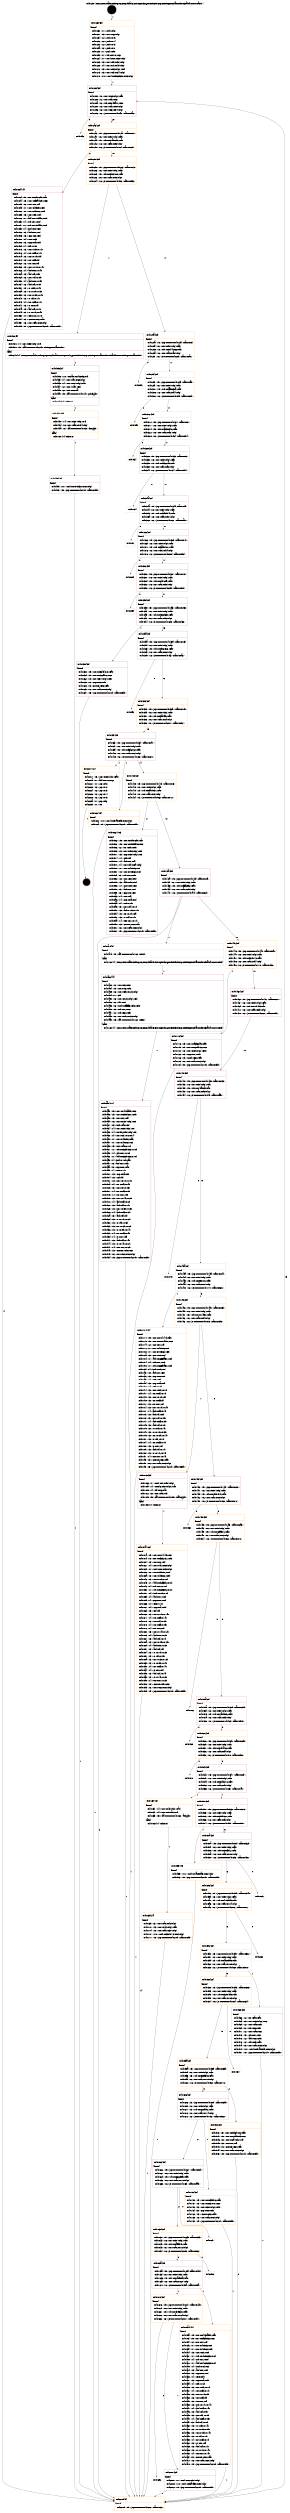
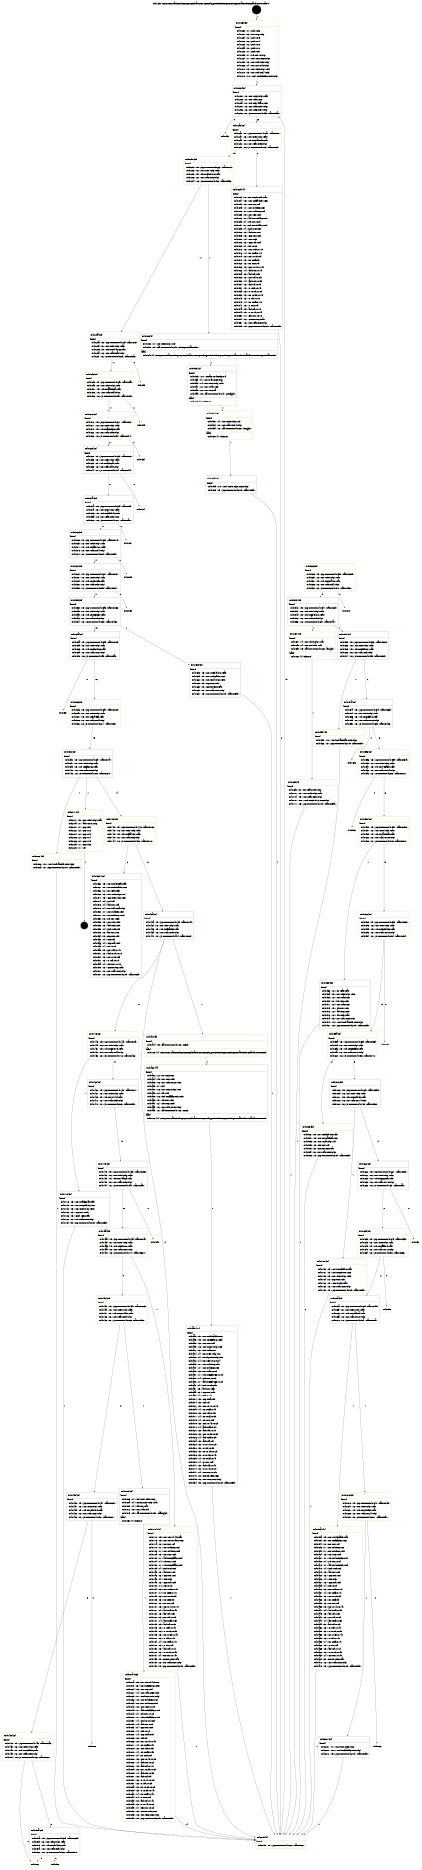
(221, 1727) -> (40, 1858)
